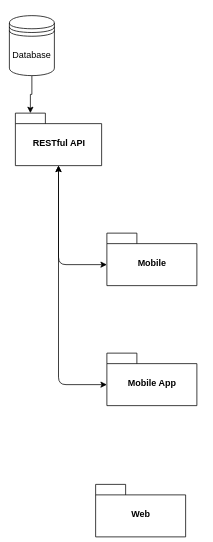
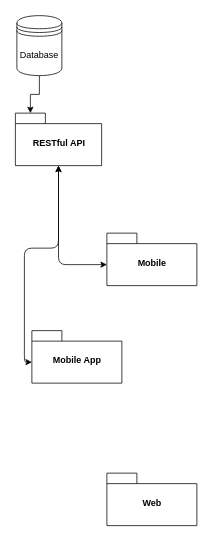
(32, 45) -> (39, 45)
(152, 379) -> (77, 357)
(141, 510) -> (152, 499)
